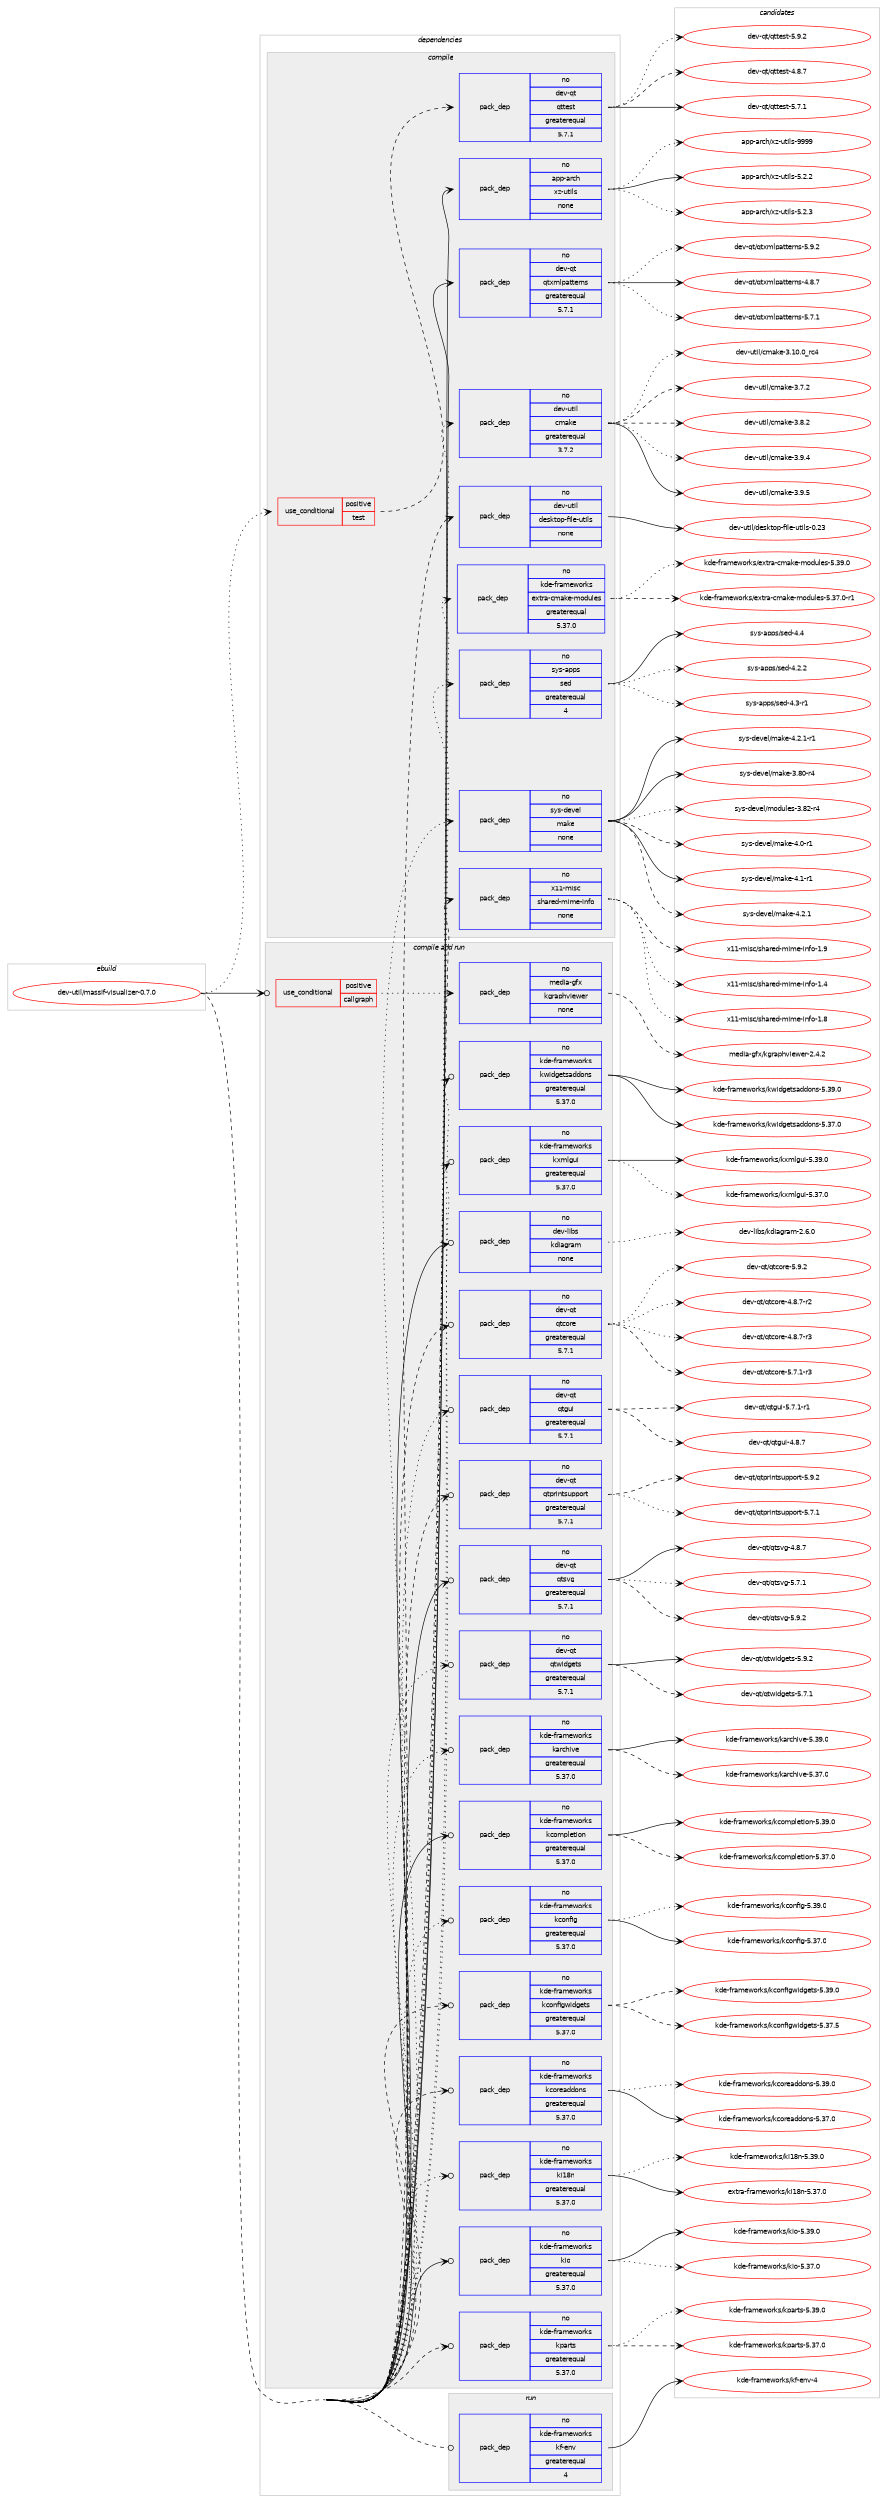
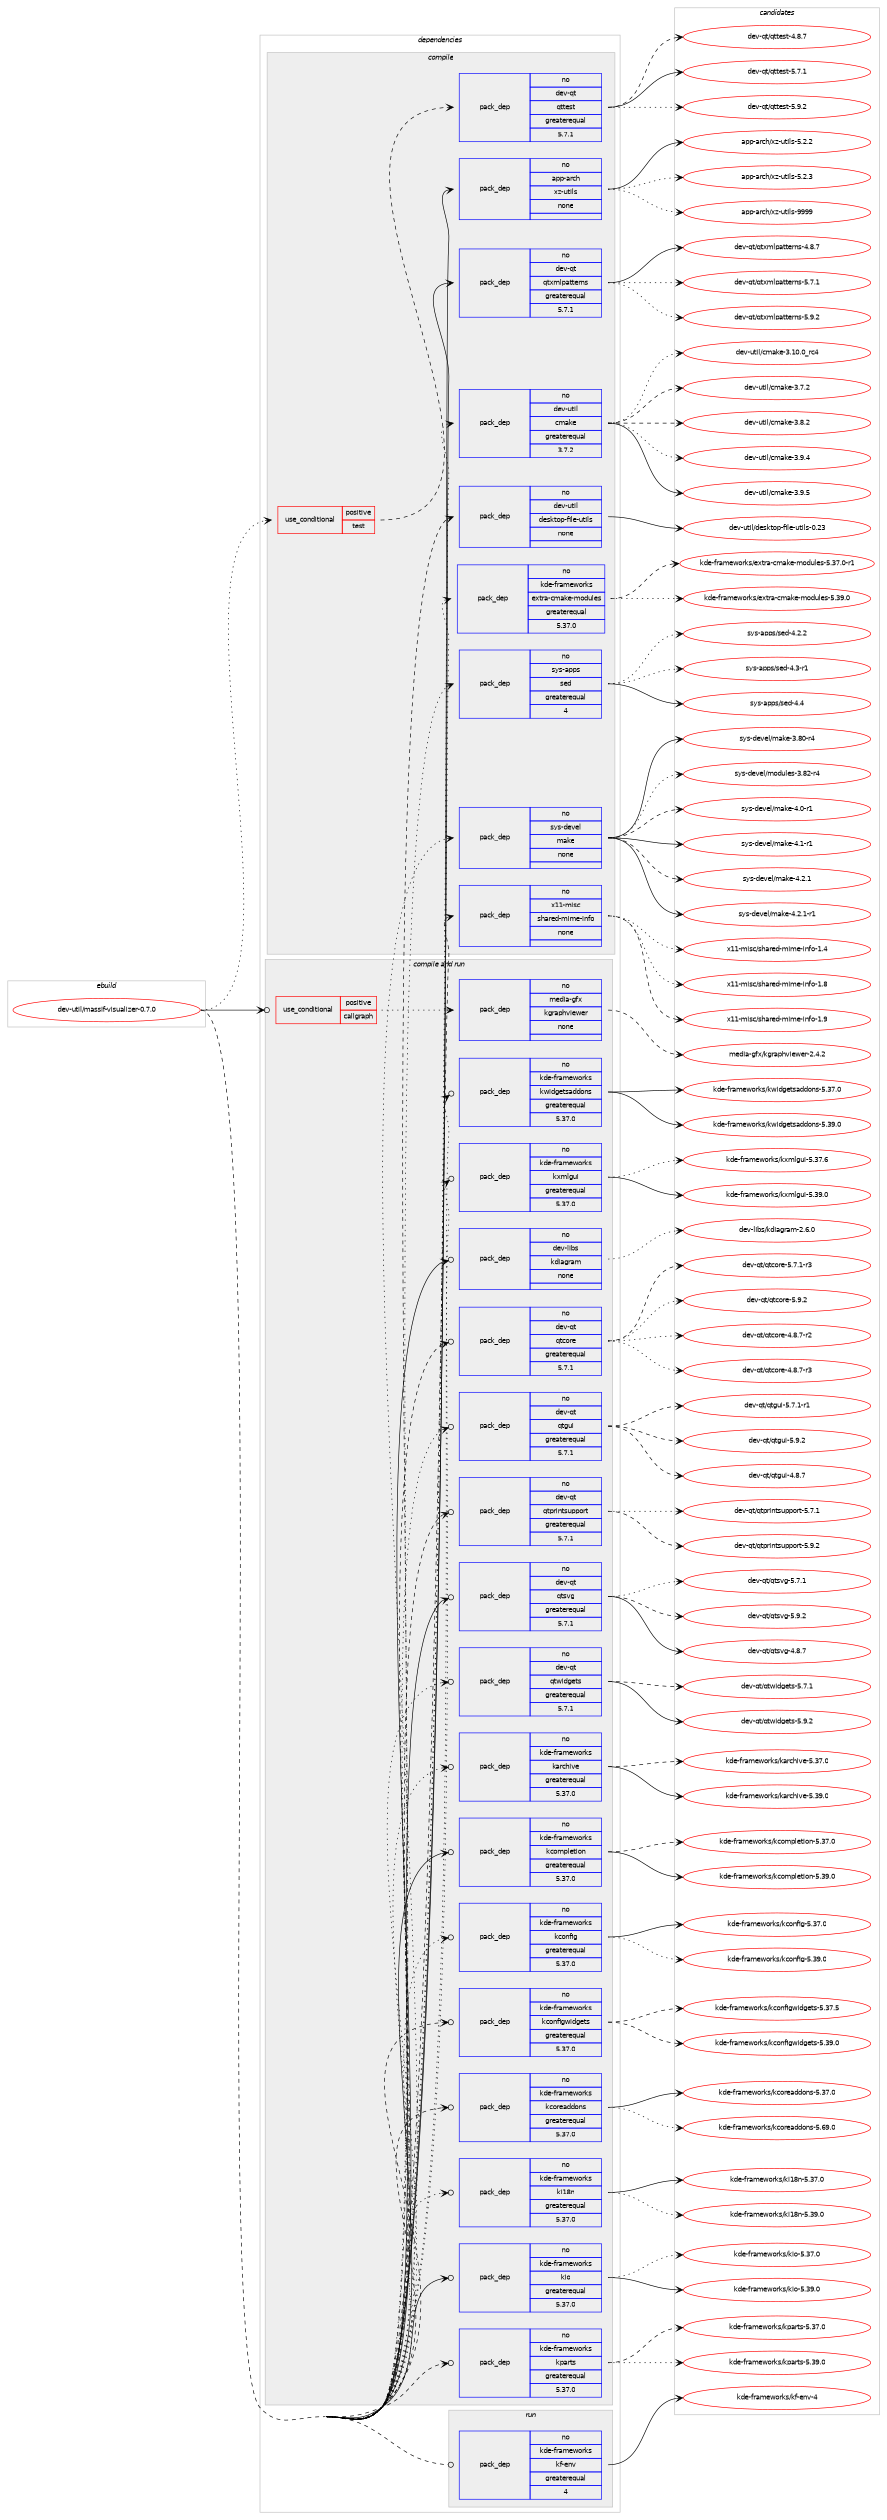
(777, 1195) -> (777, 1160)
none -> (777, 1441)
(777, 2085) -> (777, 2128)
(777, 2192) -> (777, 2180)
